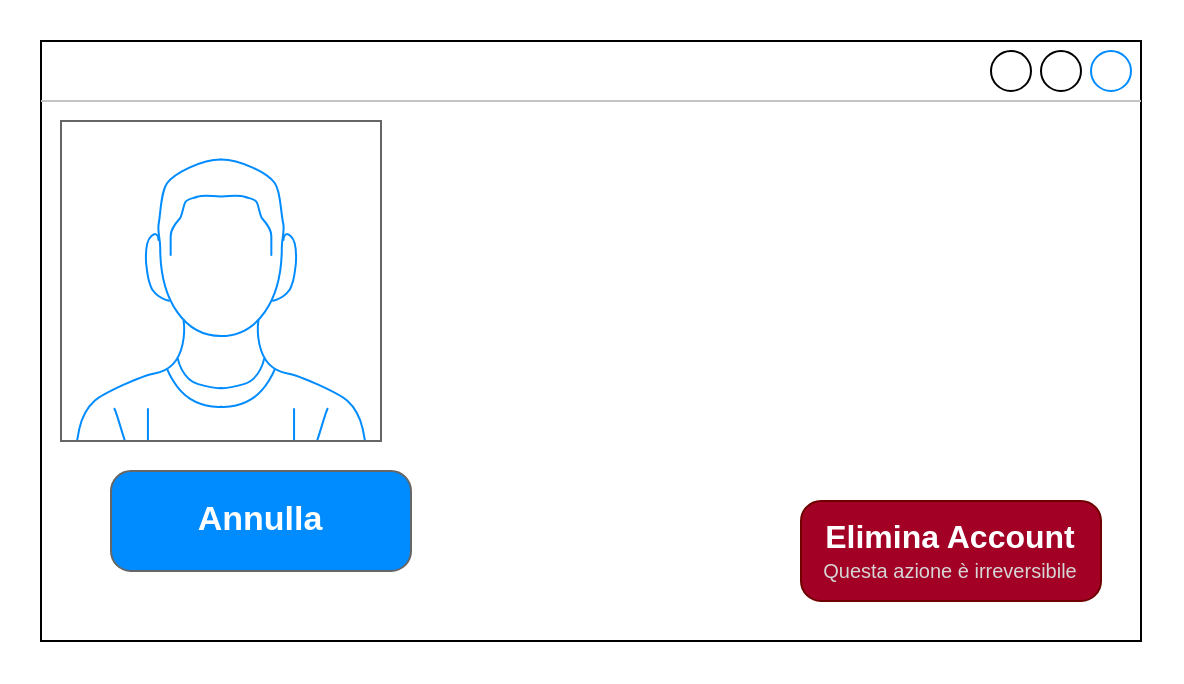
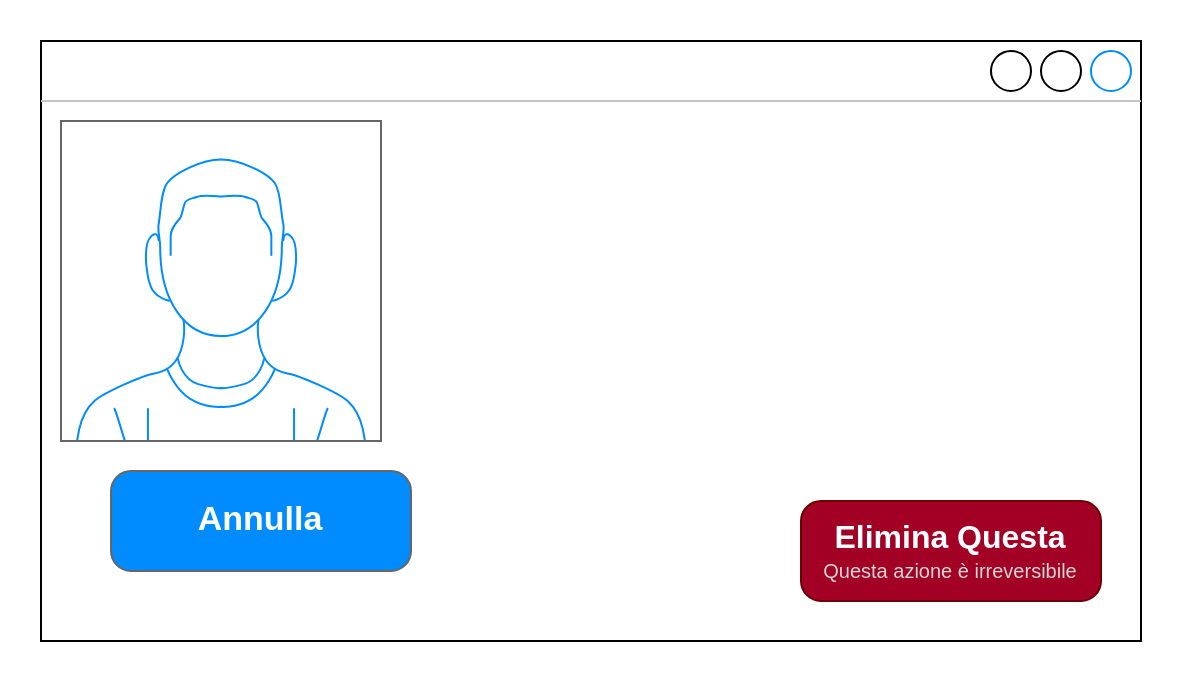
(951, 537) -> (951, 537)
